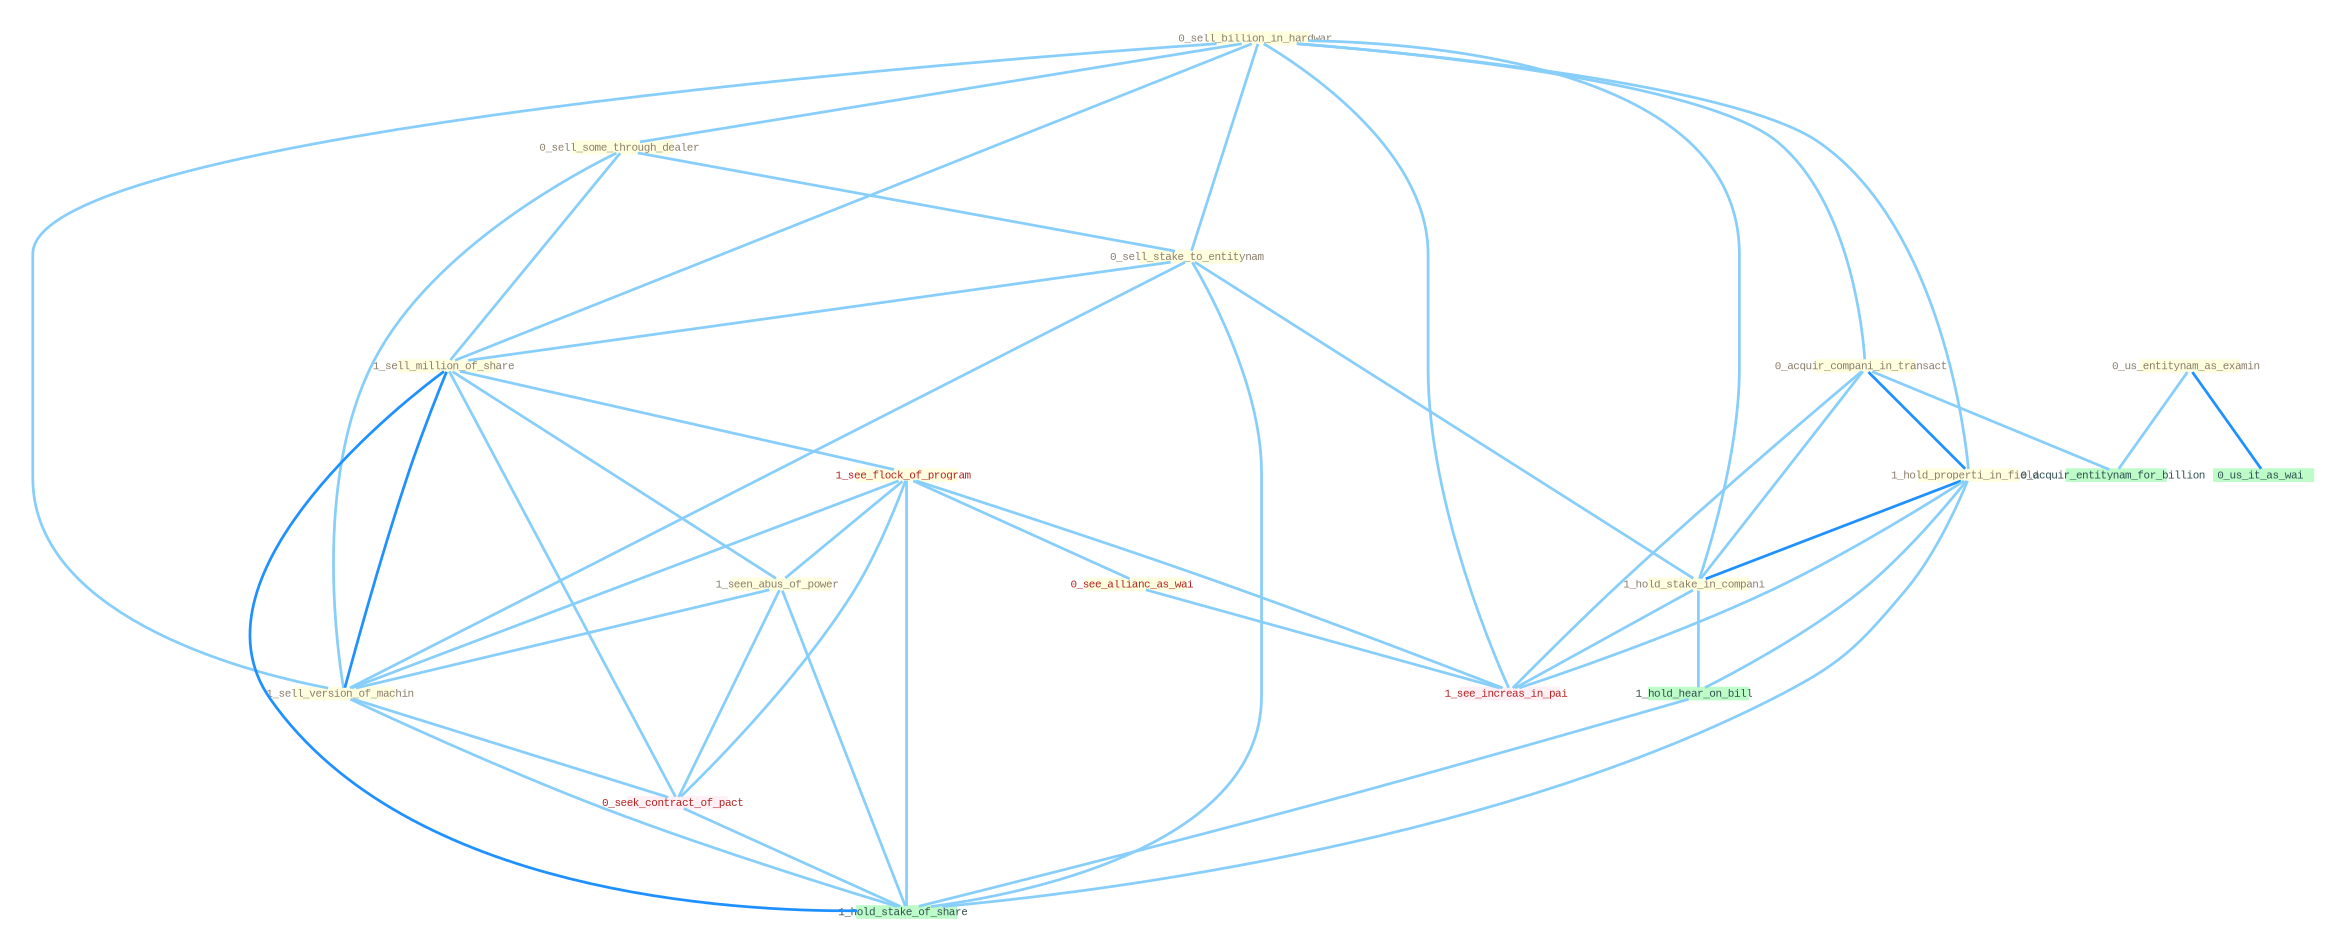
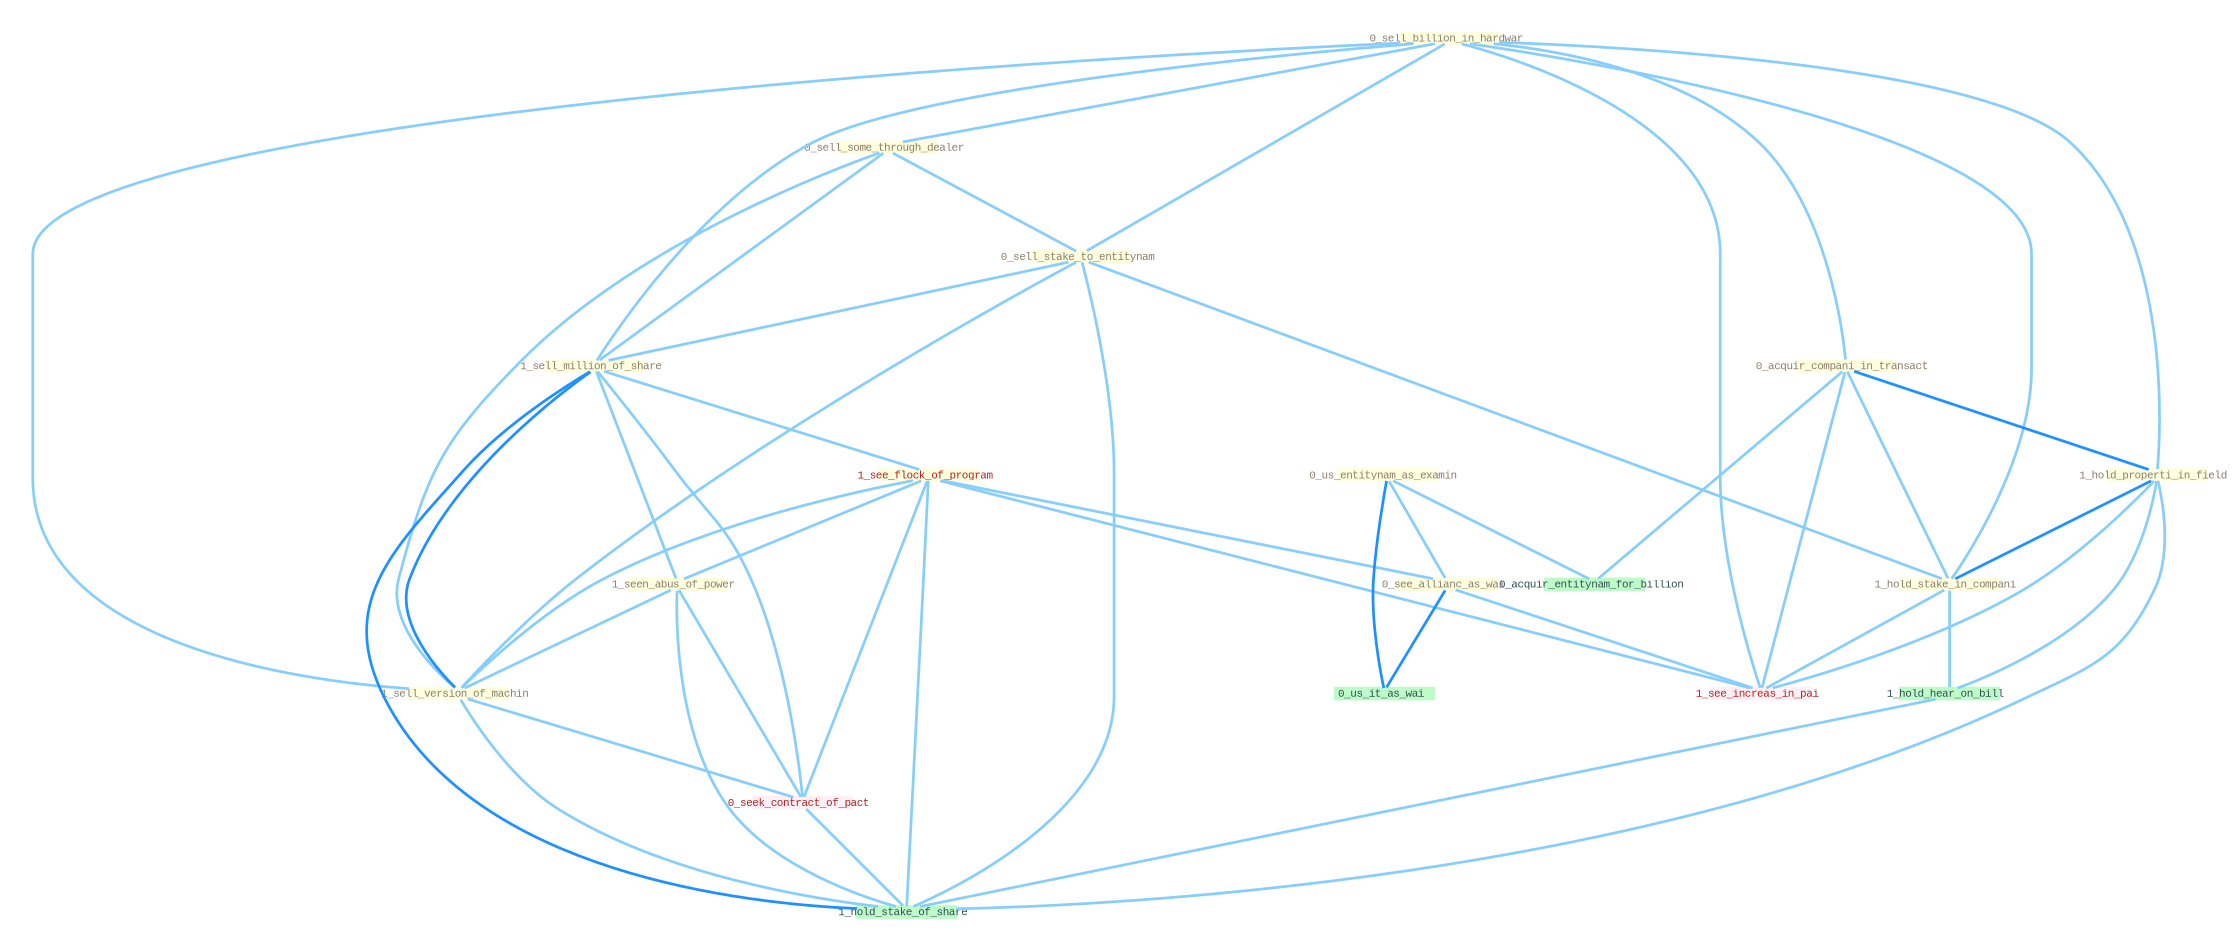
none -> (1417, 530)
(1136, 584) -> (1447, 584)
none -> (1416, 639)
